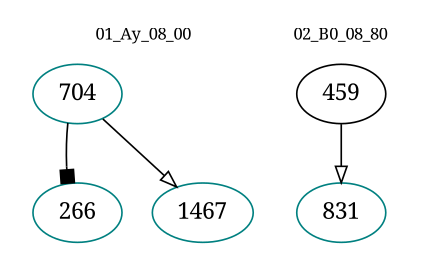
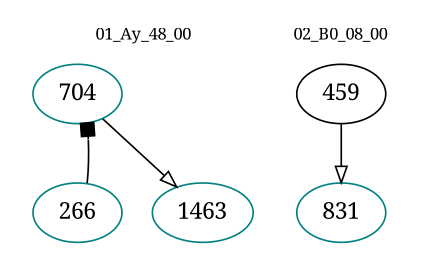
(143, 35) -> (143, 35)
(341, 35) -> (341, 35)
(66, 145) -> (89, 161)
(203, 213) -> (203, 213)
